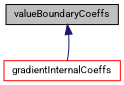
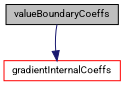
(69, 48) -> (56, 38)
